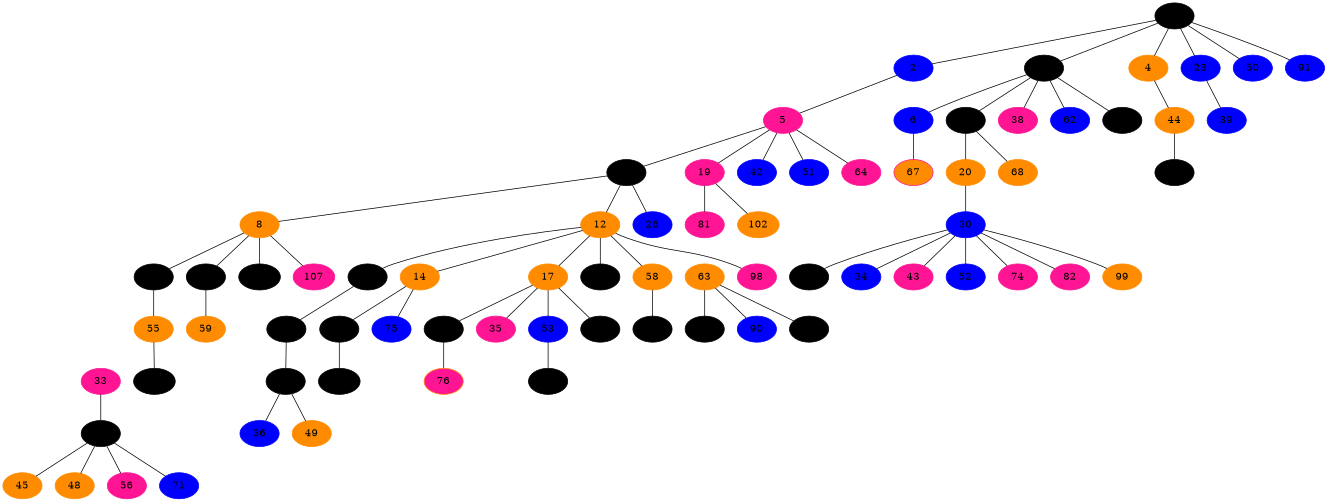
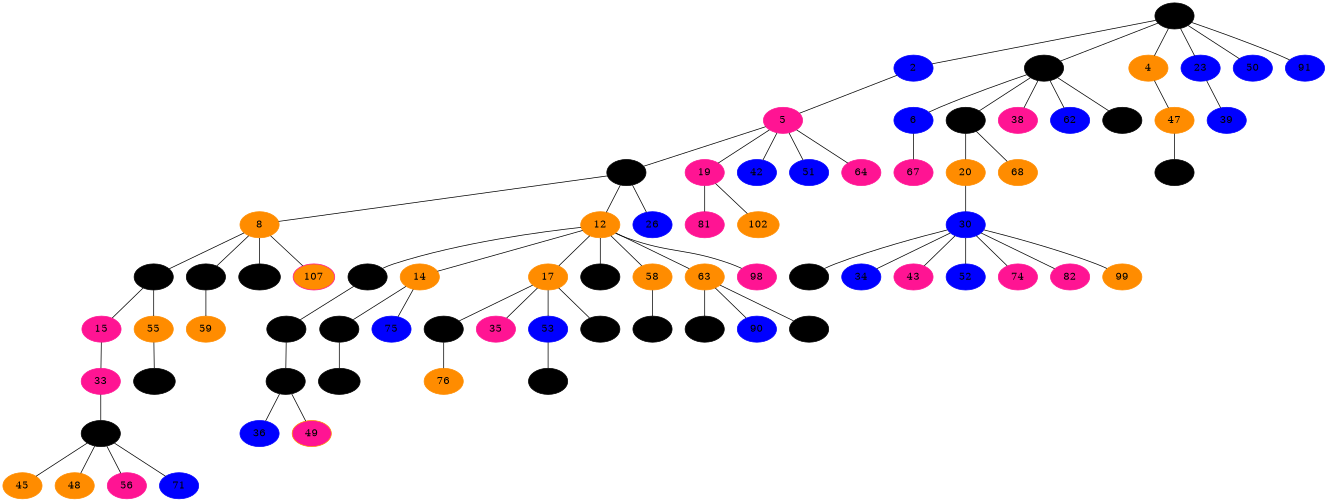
(1175, 120) -> (1175, 120)
(914, 173) -> (914, 173)
none -> (652, 251)
(314, 277) -> (314, 277)
none -> (102, 329)
(444, 381) -> (444, 381)
(312, 434) -> (312, 434)
